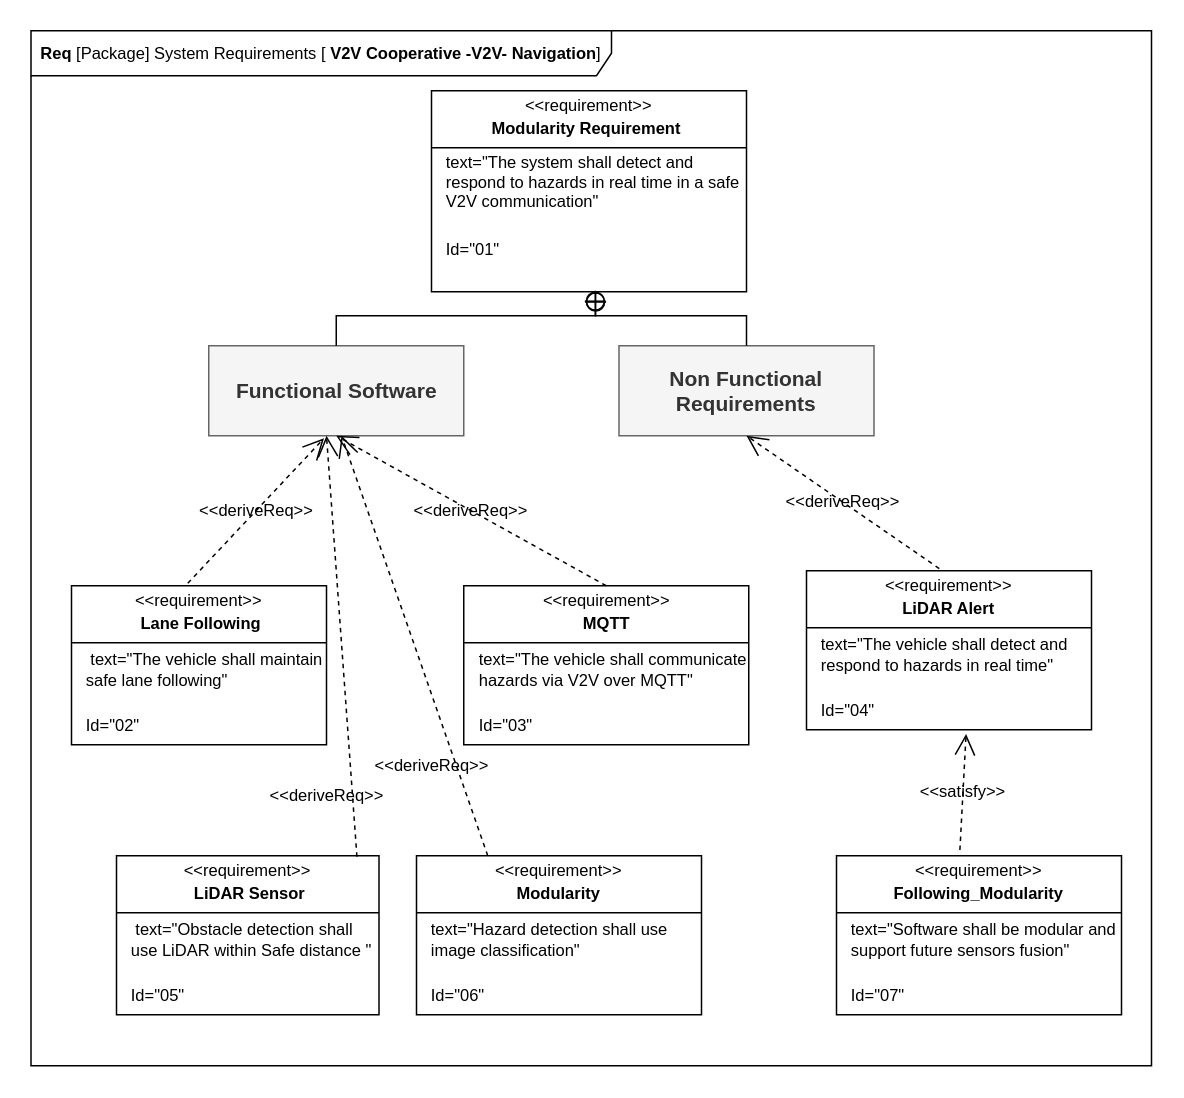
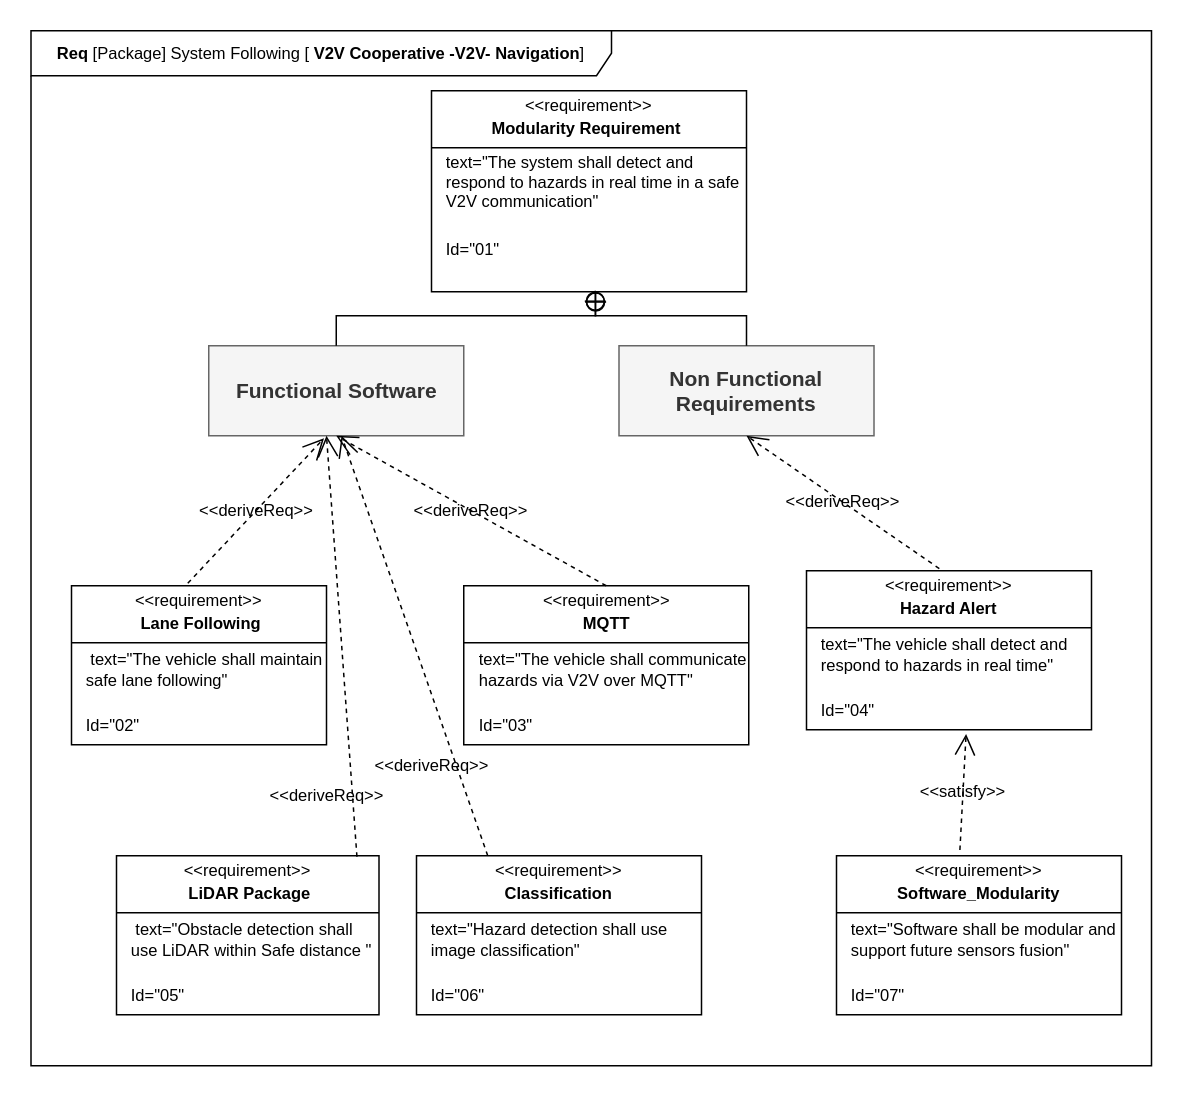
(321, 53) -> (321, 53)
(949, 608) -> (949, 608)
(248, 893) -> (248, 893)
(559, 893) -> (559, 893)
(979, 893) -> (979, 893)
